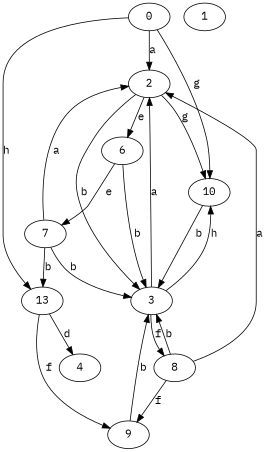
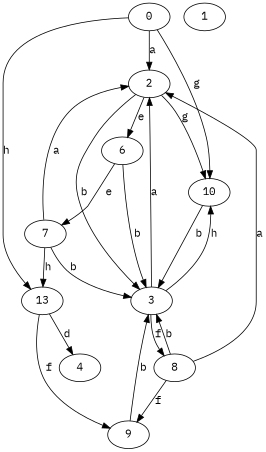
(48, 267) -> (48, 267)
